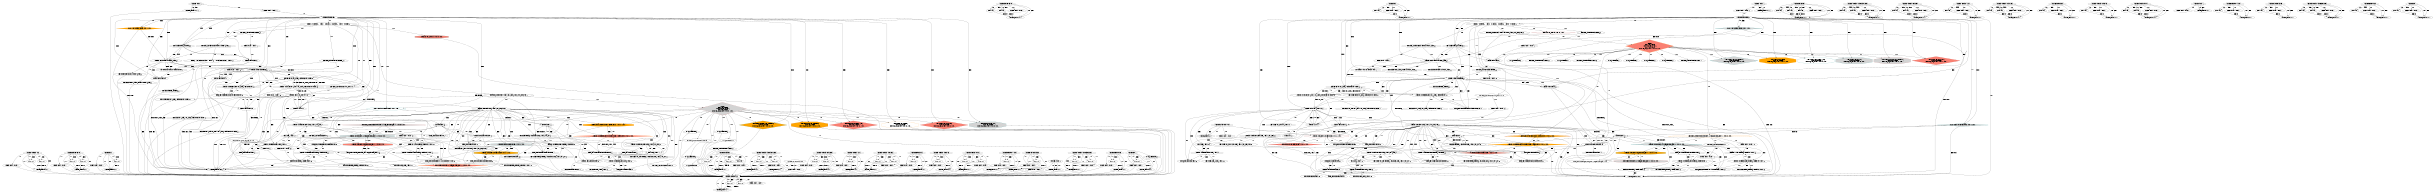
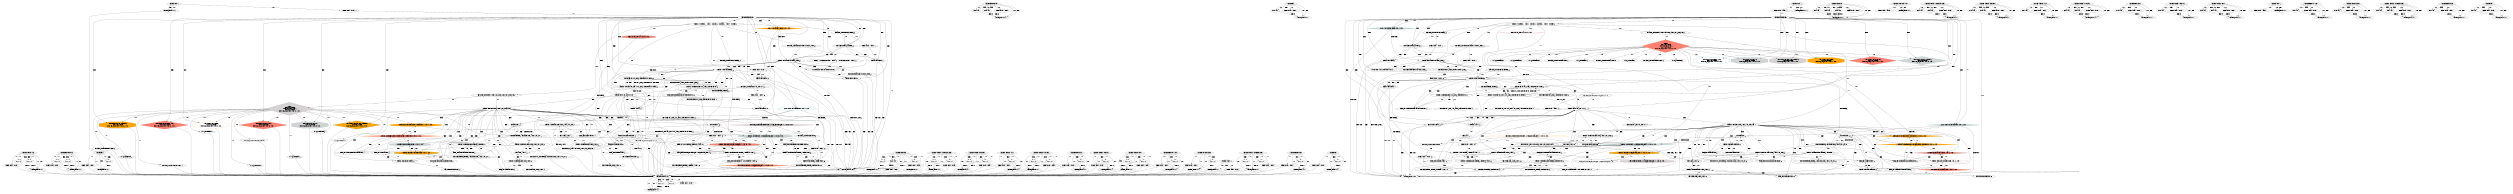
(1270, 131) -> (1944, 157)
(795, 161) -> none
